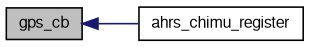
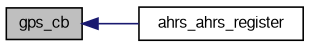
(221, 24) -> (221, 24)
